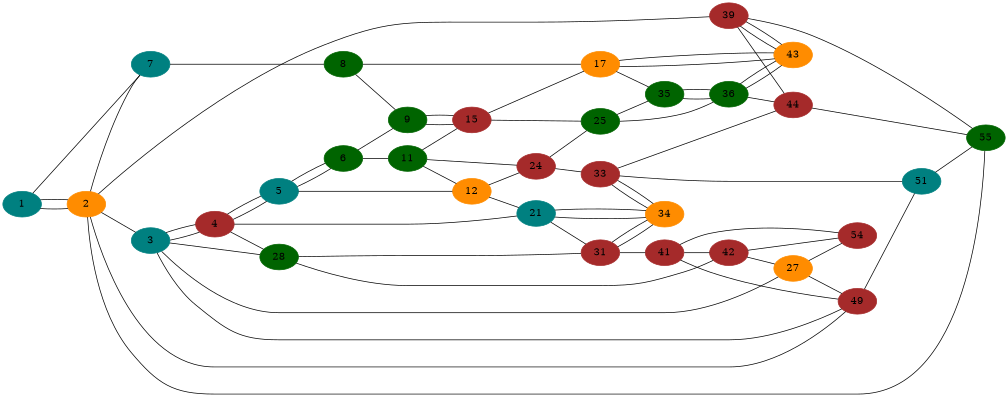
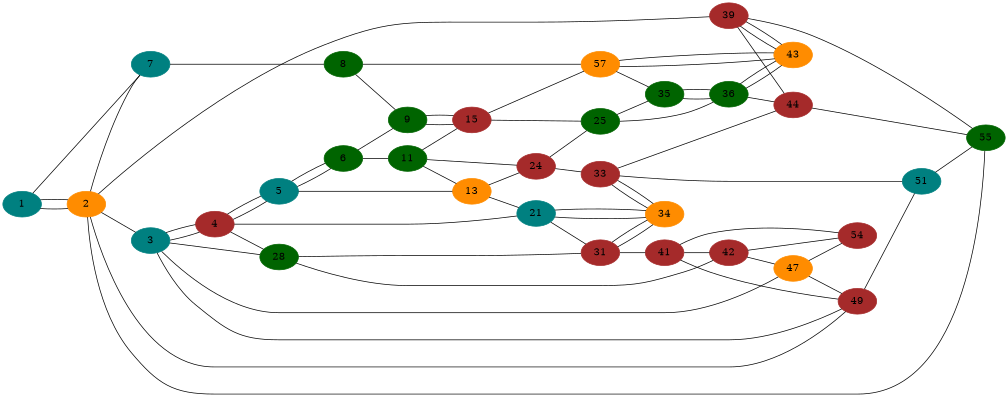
(600, 64) -> (600, 64)
(472, 191) -> (472, 191)
(793, 268) -> (793, 268)
